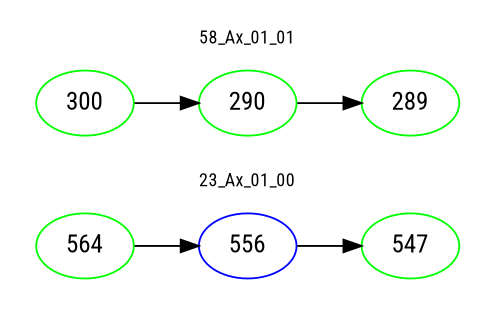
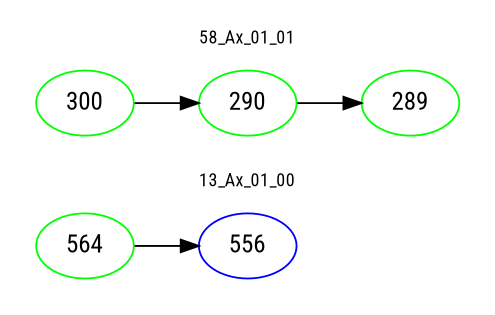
(248, 182) -> (248, 182)
(410, 246) -> none
